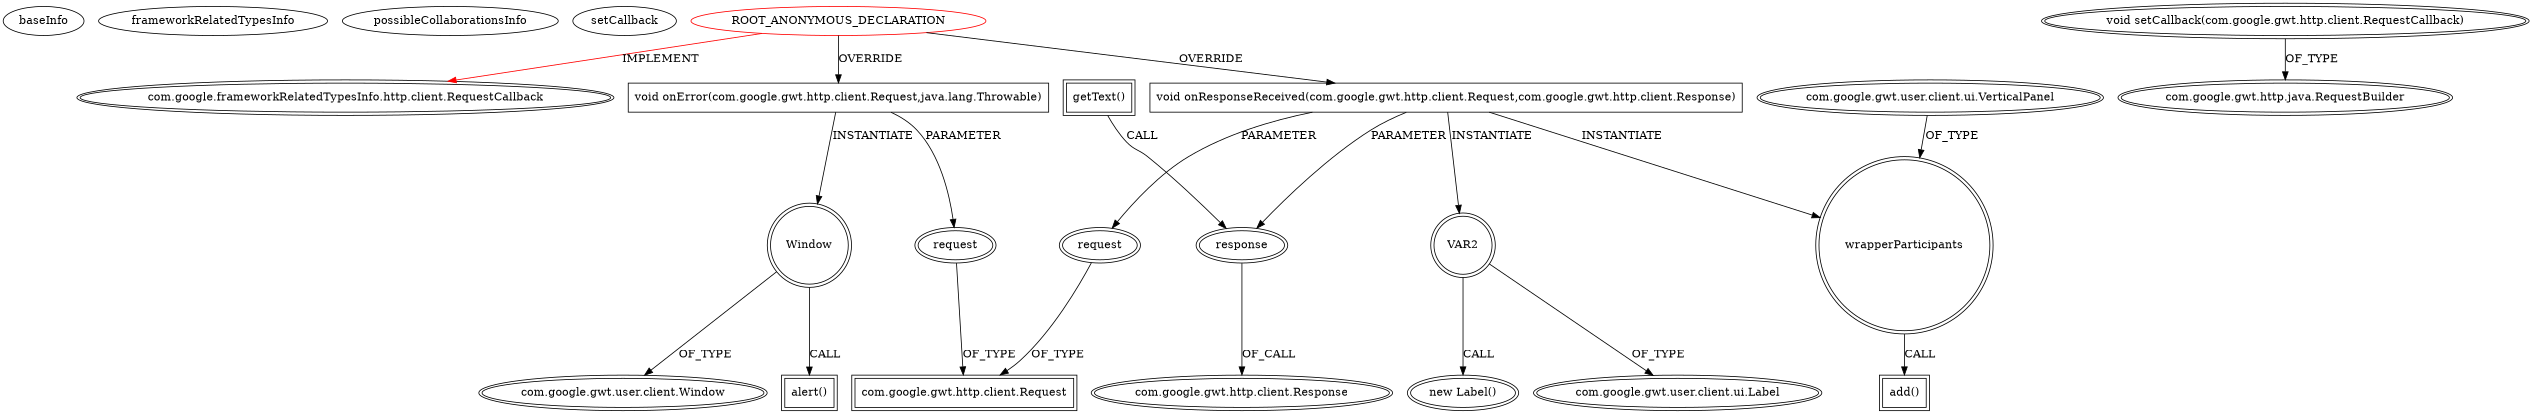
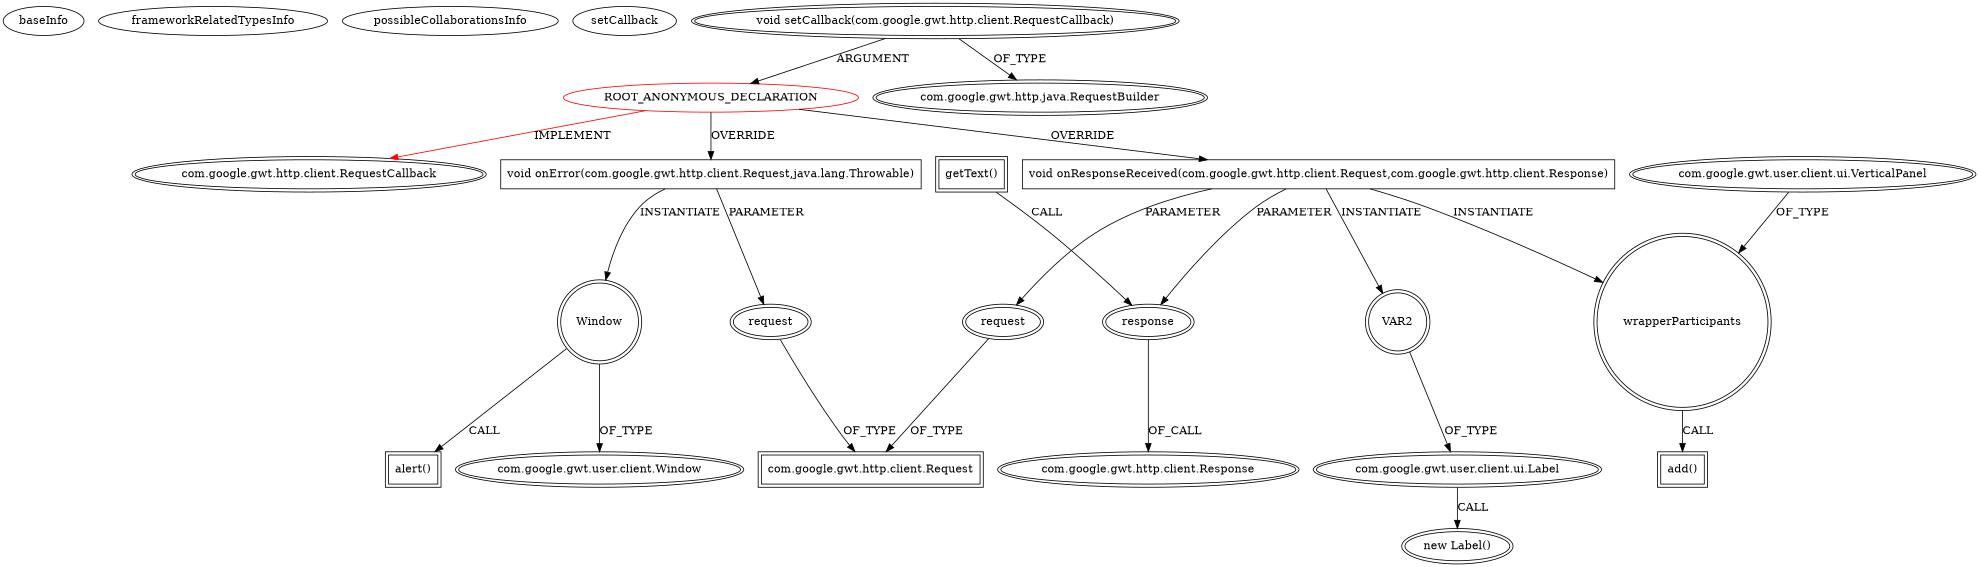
none -> (822, 60)
(345, 98) -> (309, 174)
(1463, 322) -> (1457, 504)
